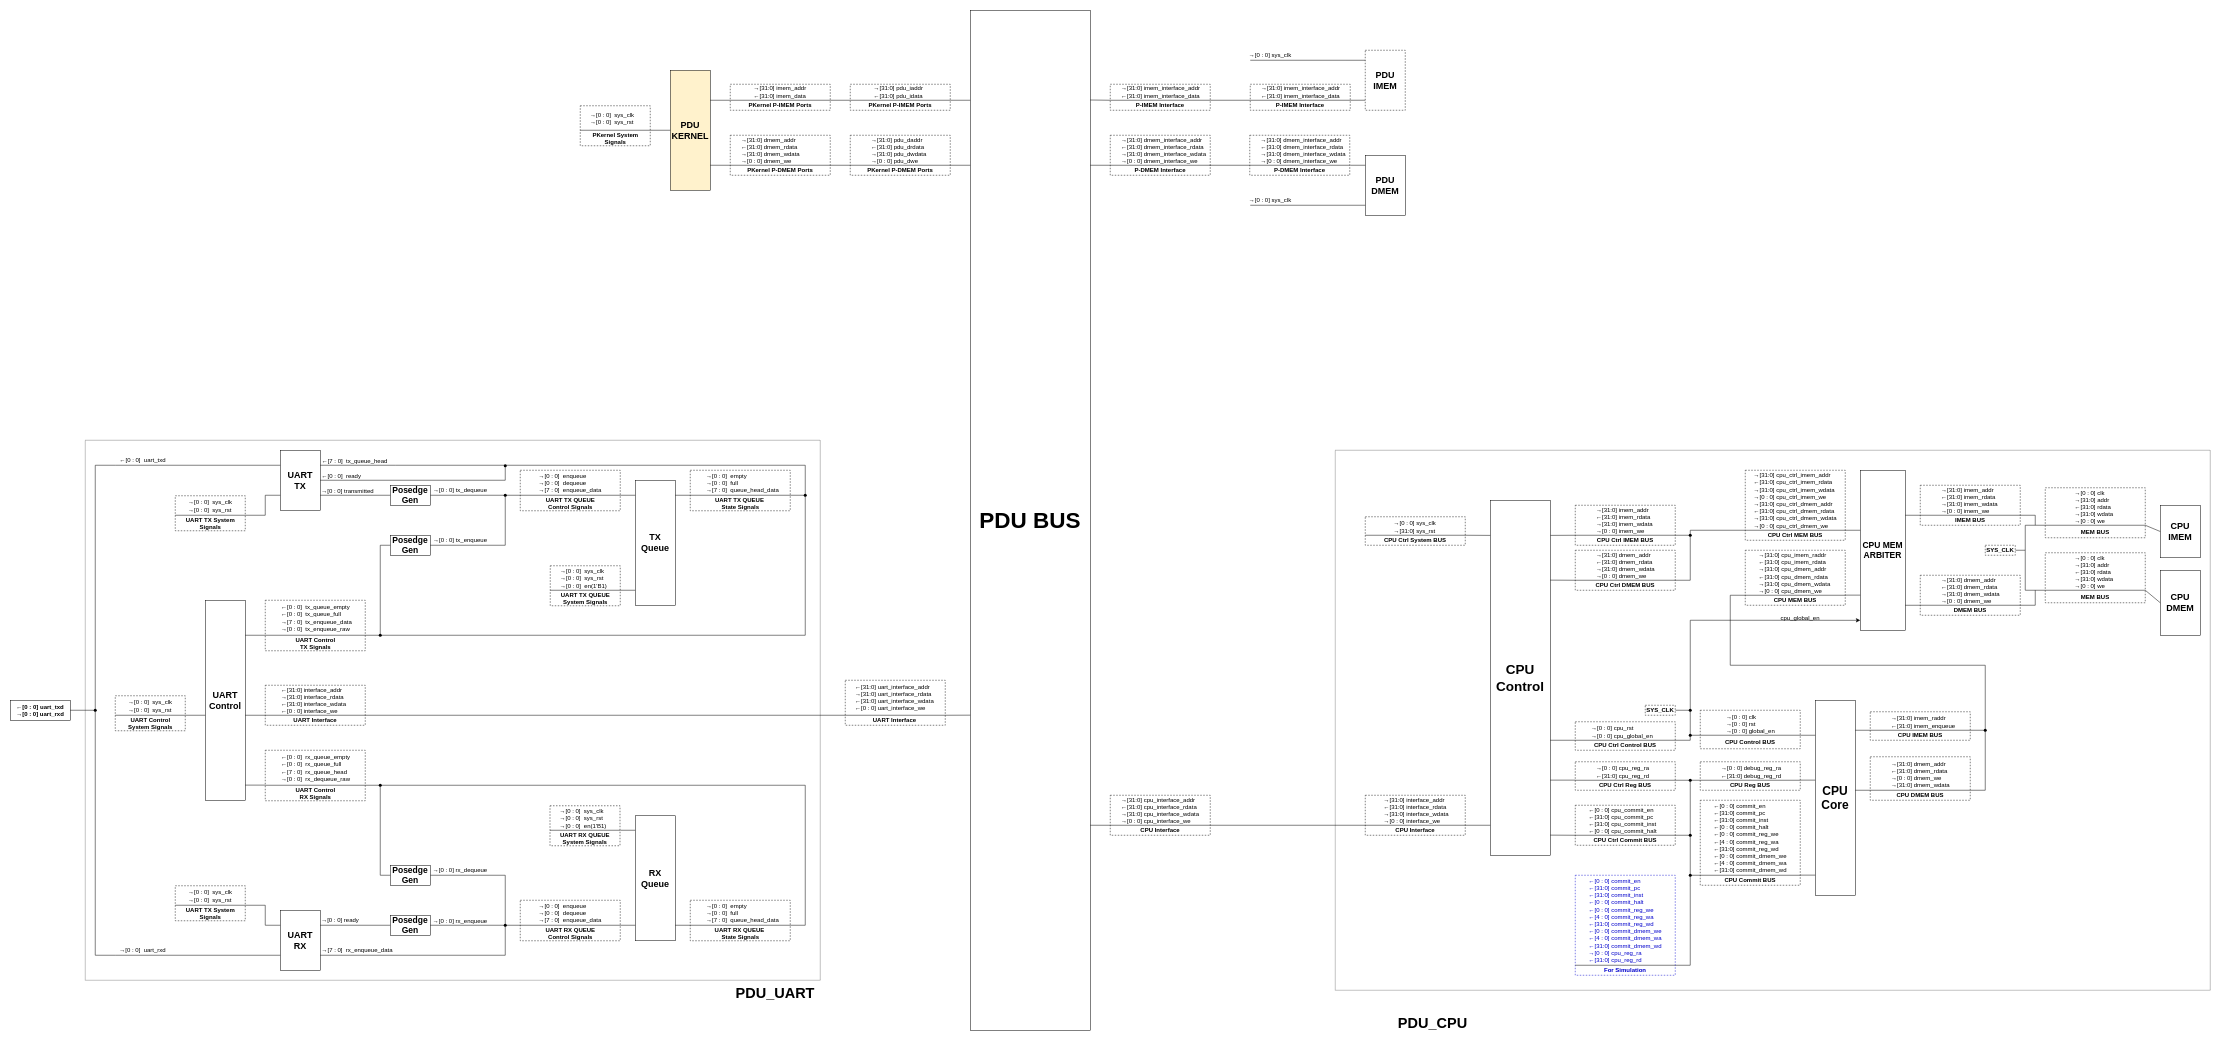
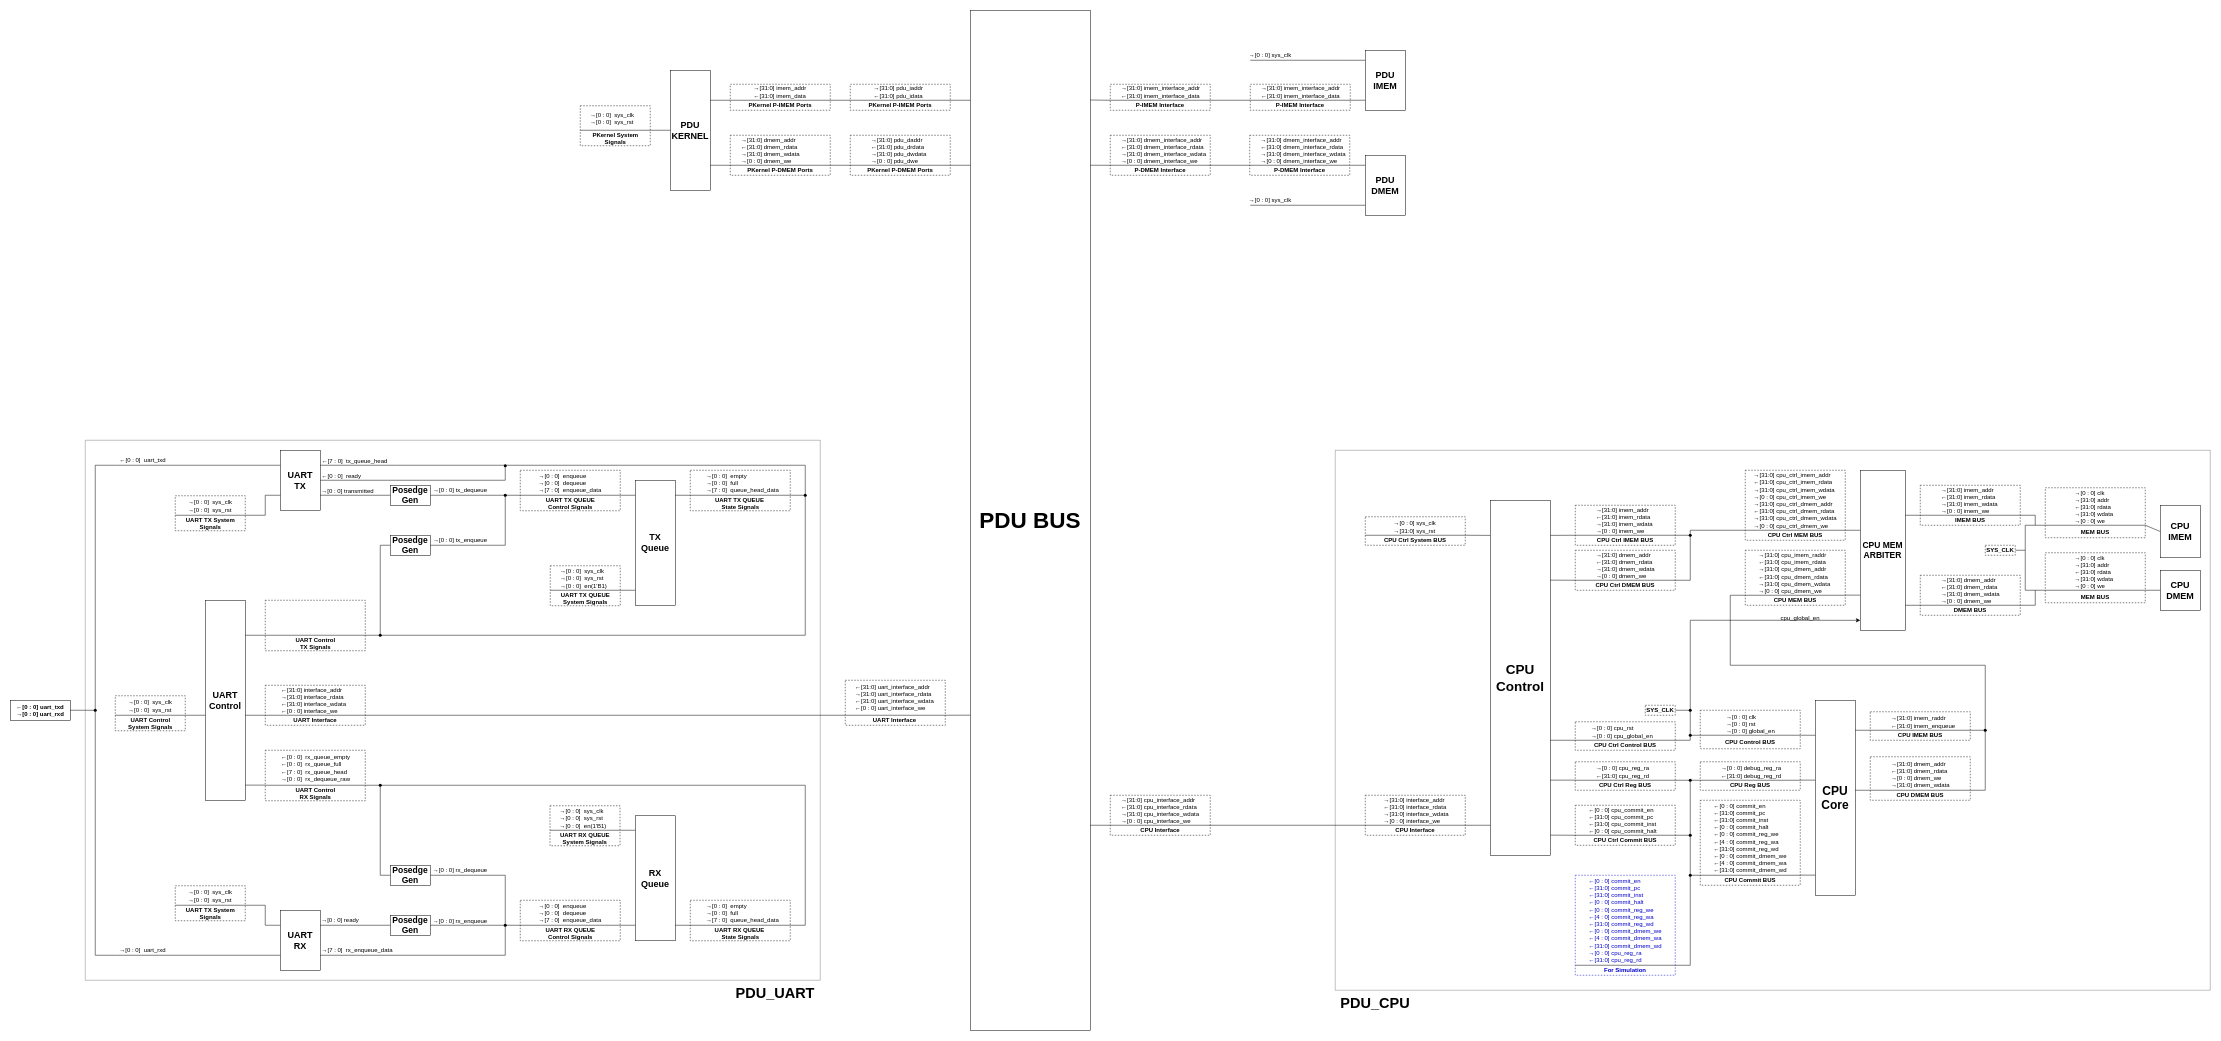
(1385, 80) -> (1385, 80)
(690, 130) -> (690, 130)
(2180, 603) -> (2180, 590)
(318, 618) -> none
(1433, 1023) -> (1375, 1003)
